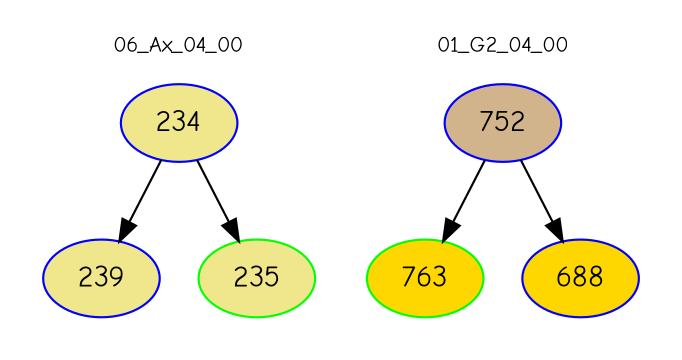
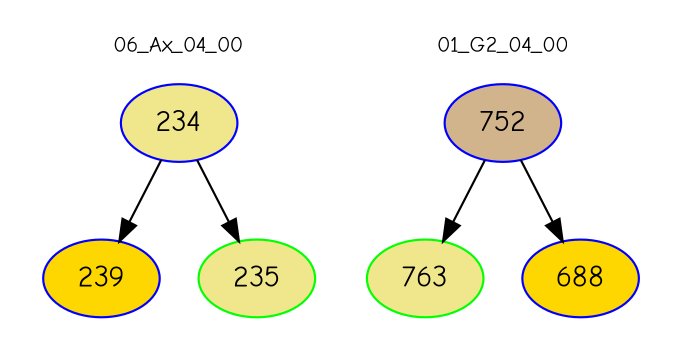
(101, 278) -> (101, 278)
(425, 278) -> (425, 278)
